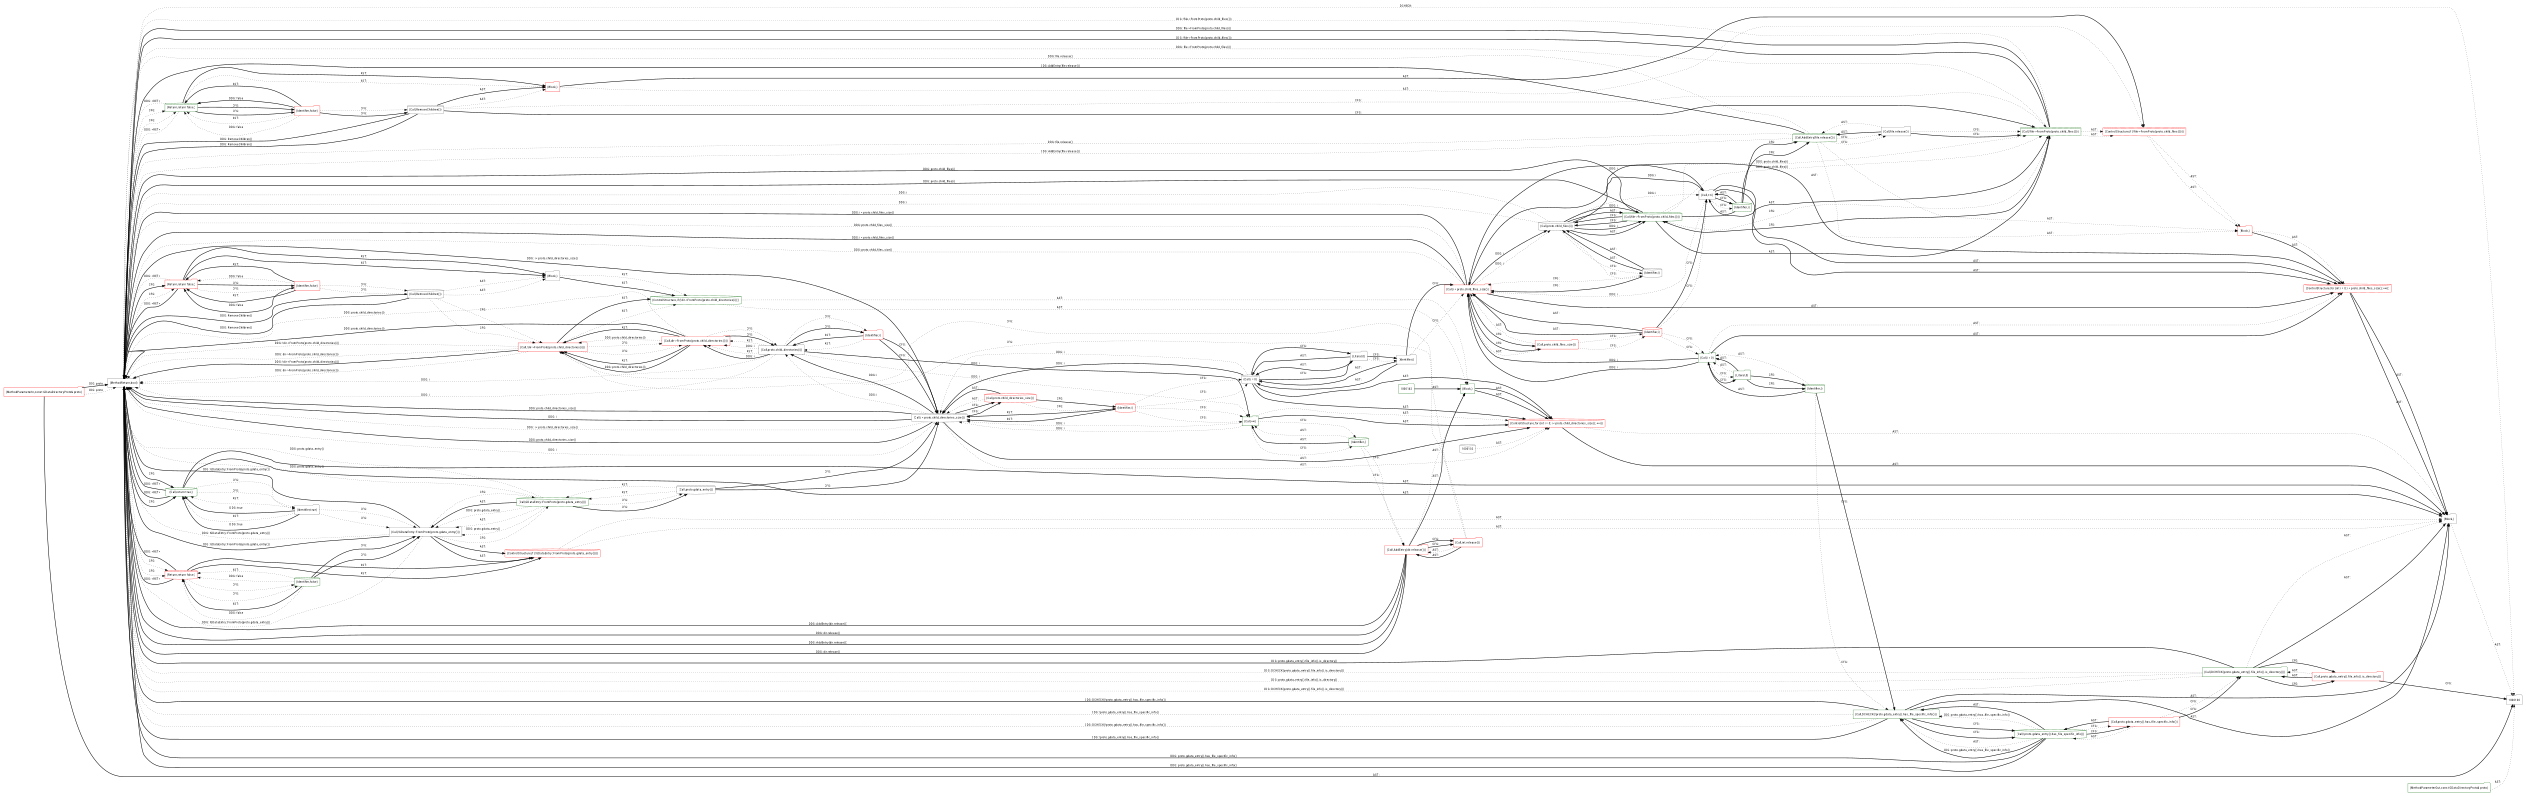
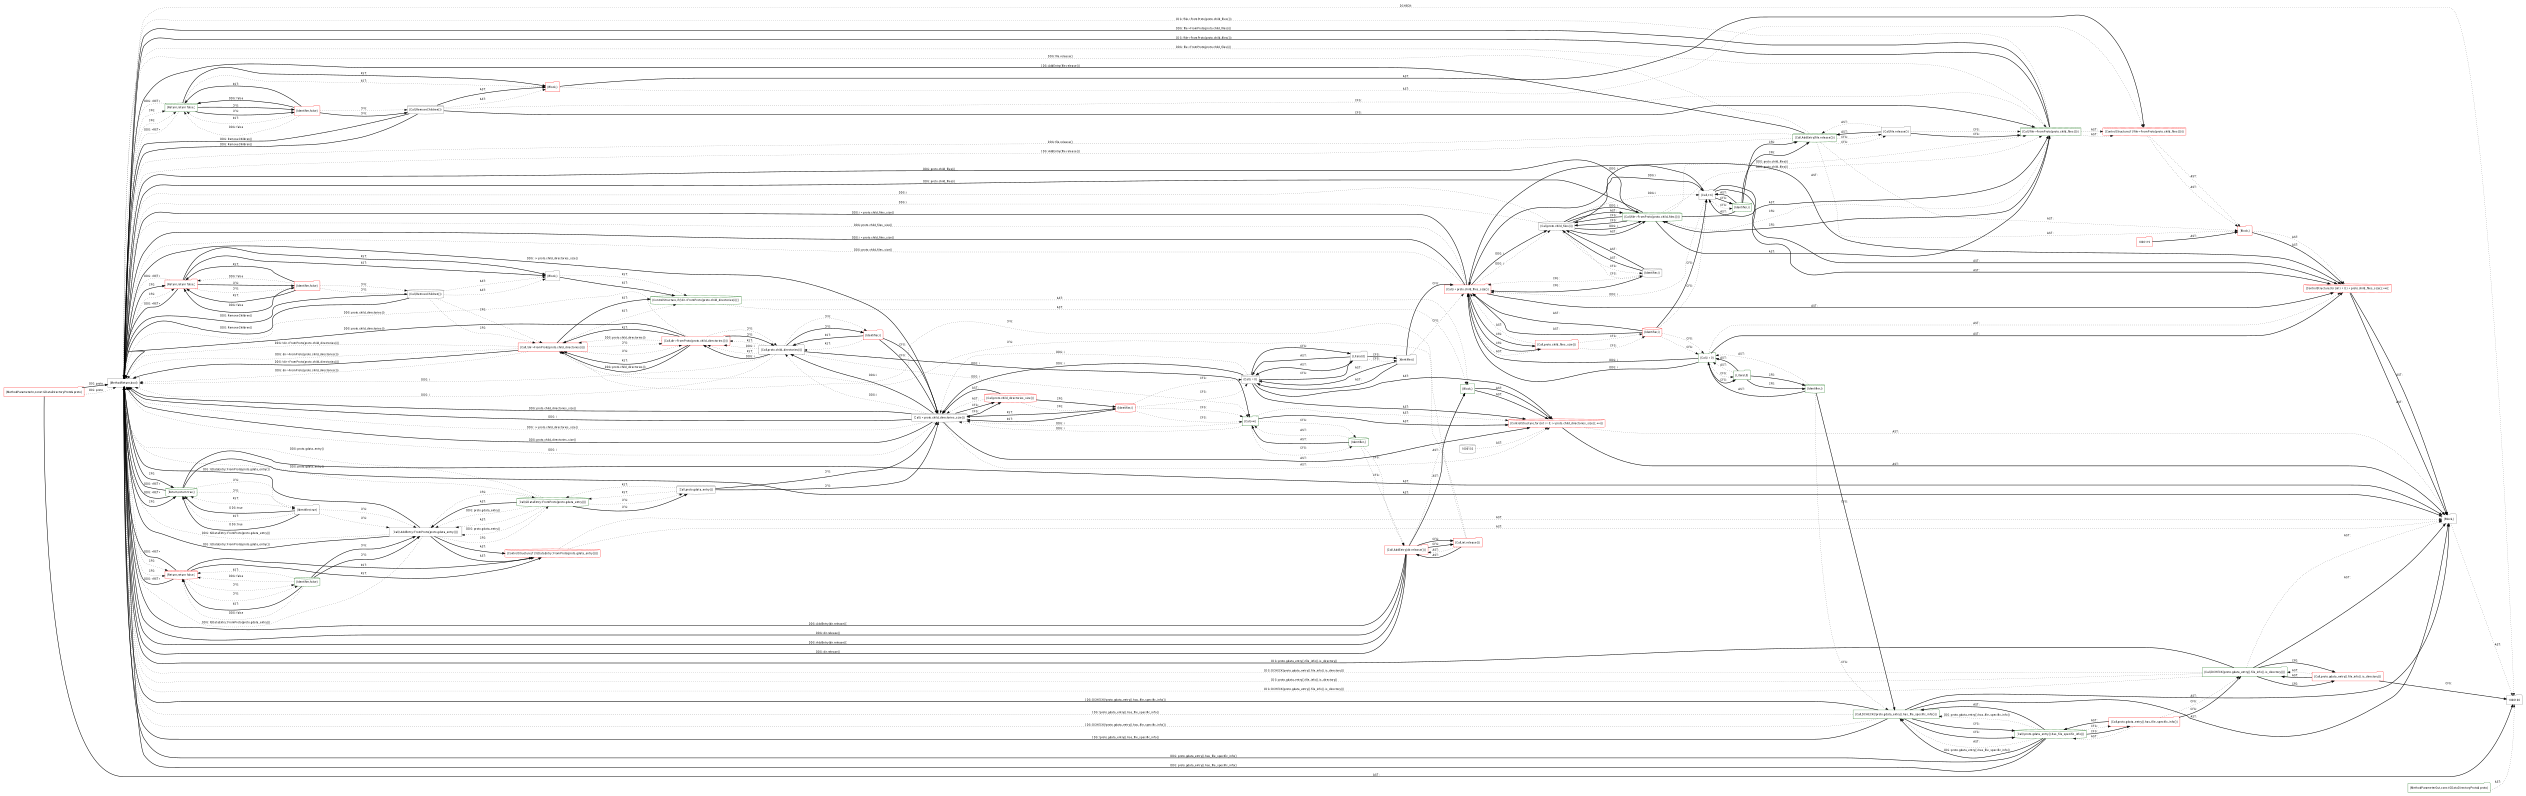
none -> (2144, 242)
(1406, 389) -> none
(181, 492) -> (181, 492)
(426, 532) -> (426, 532)
